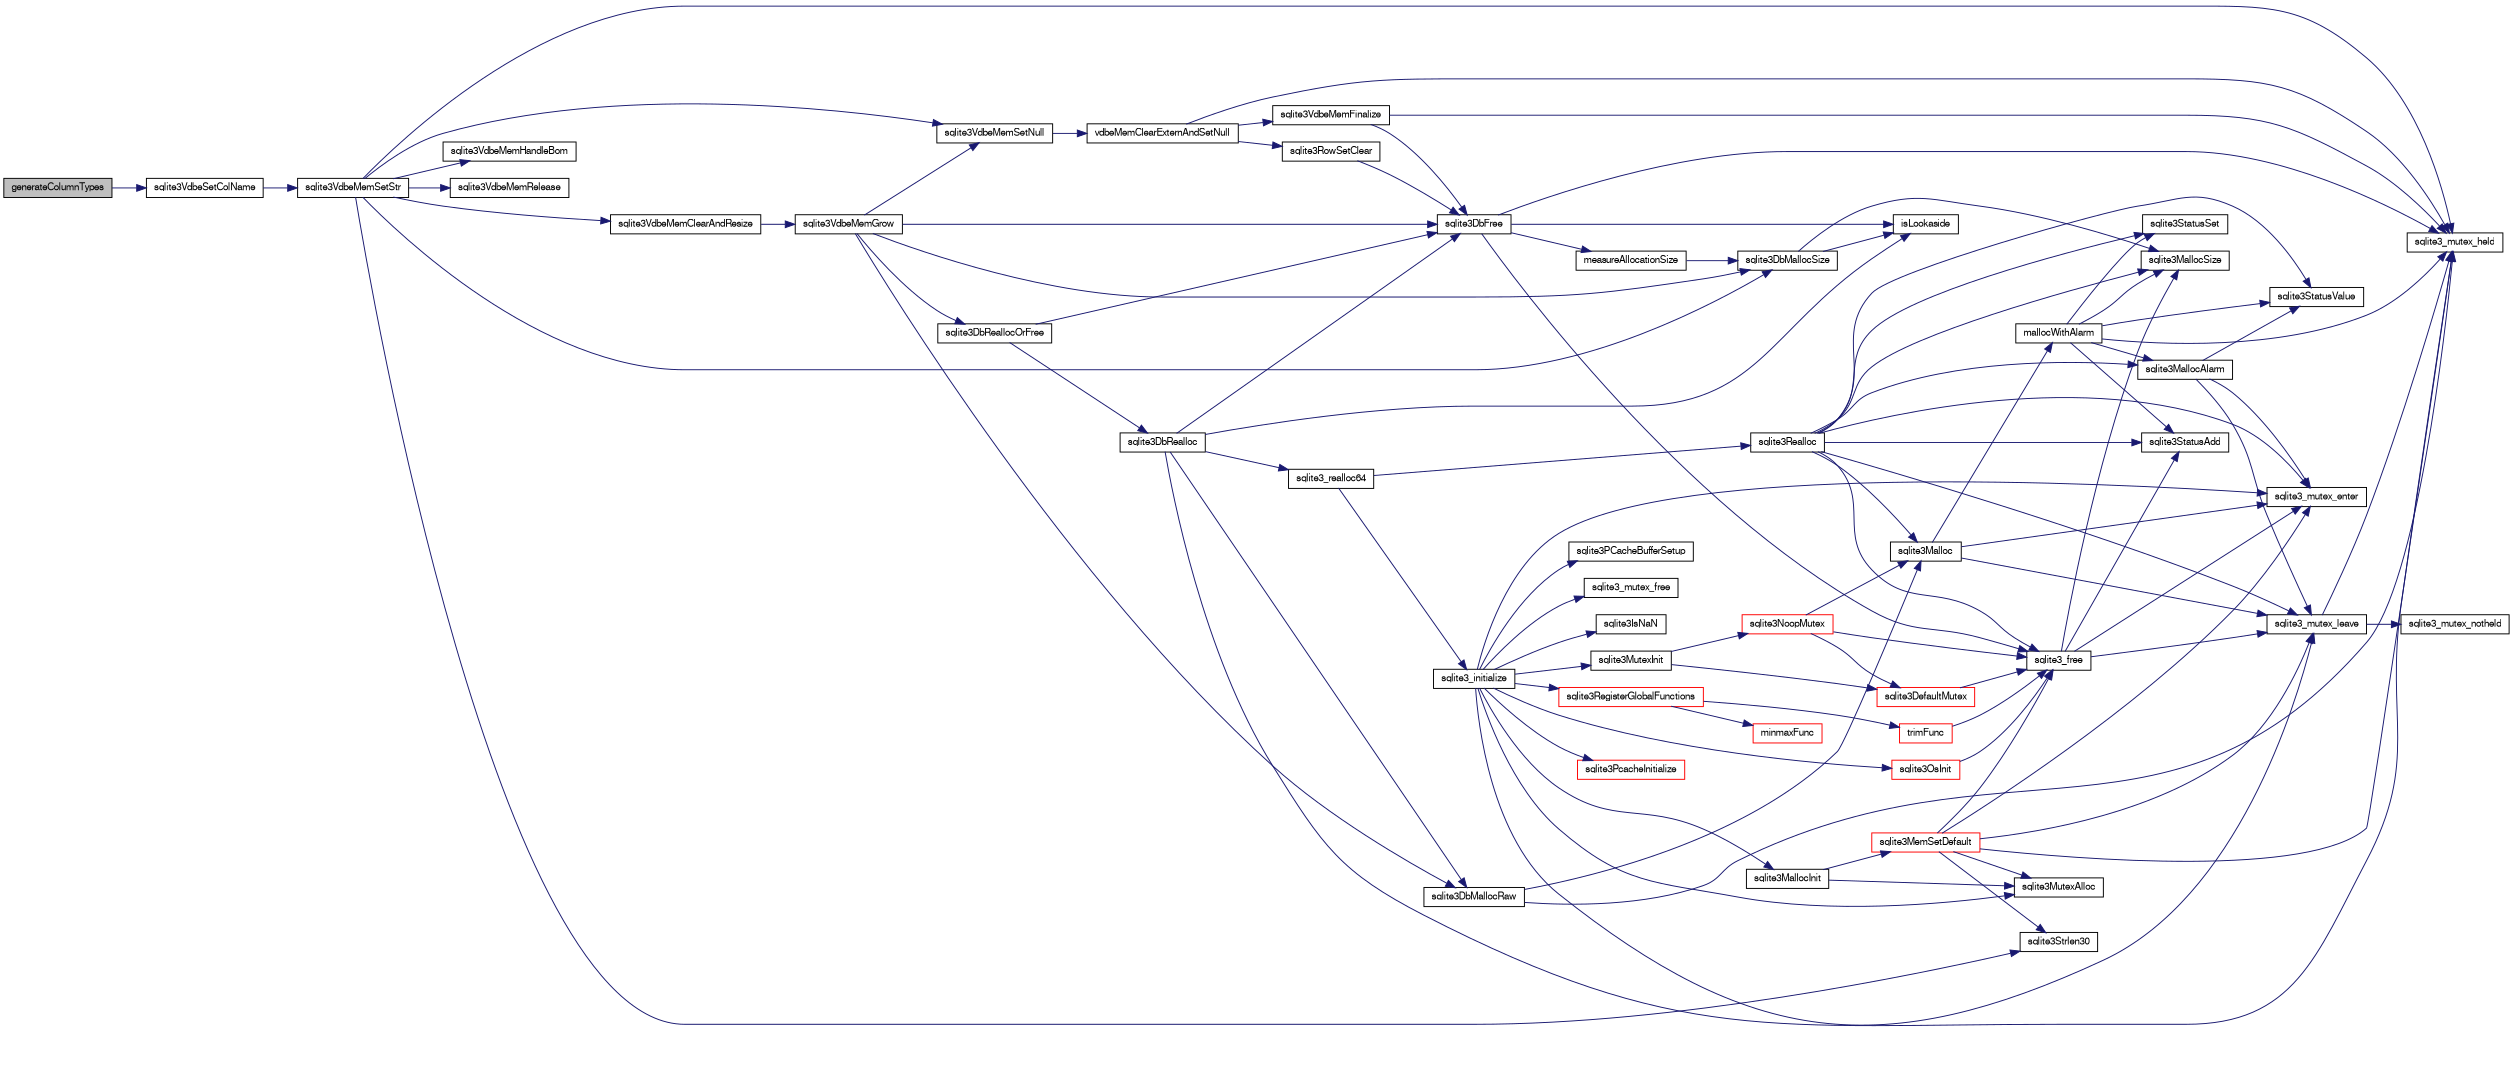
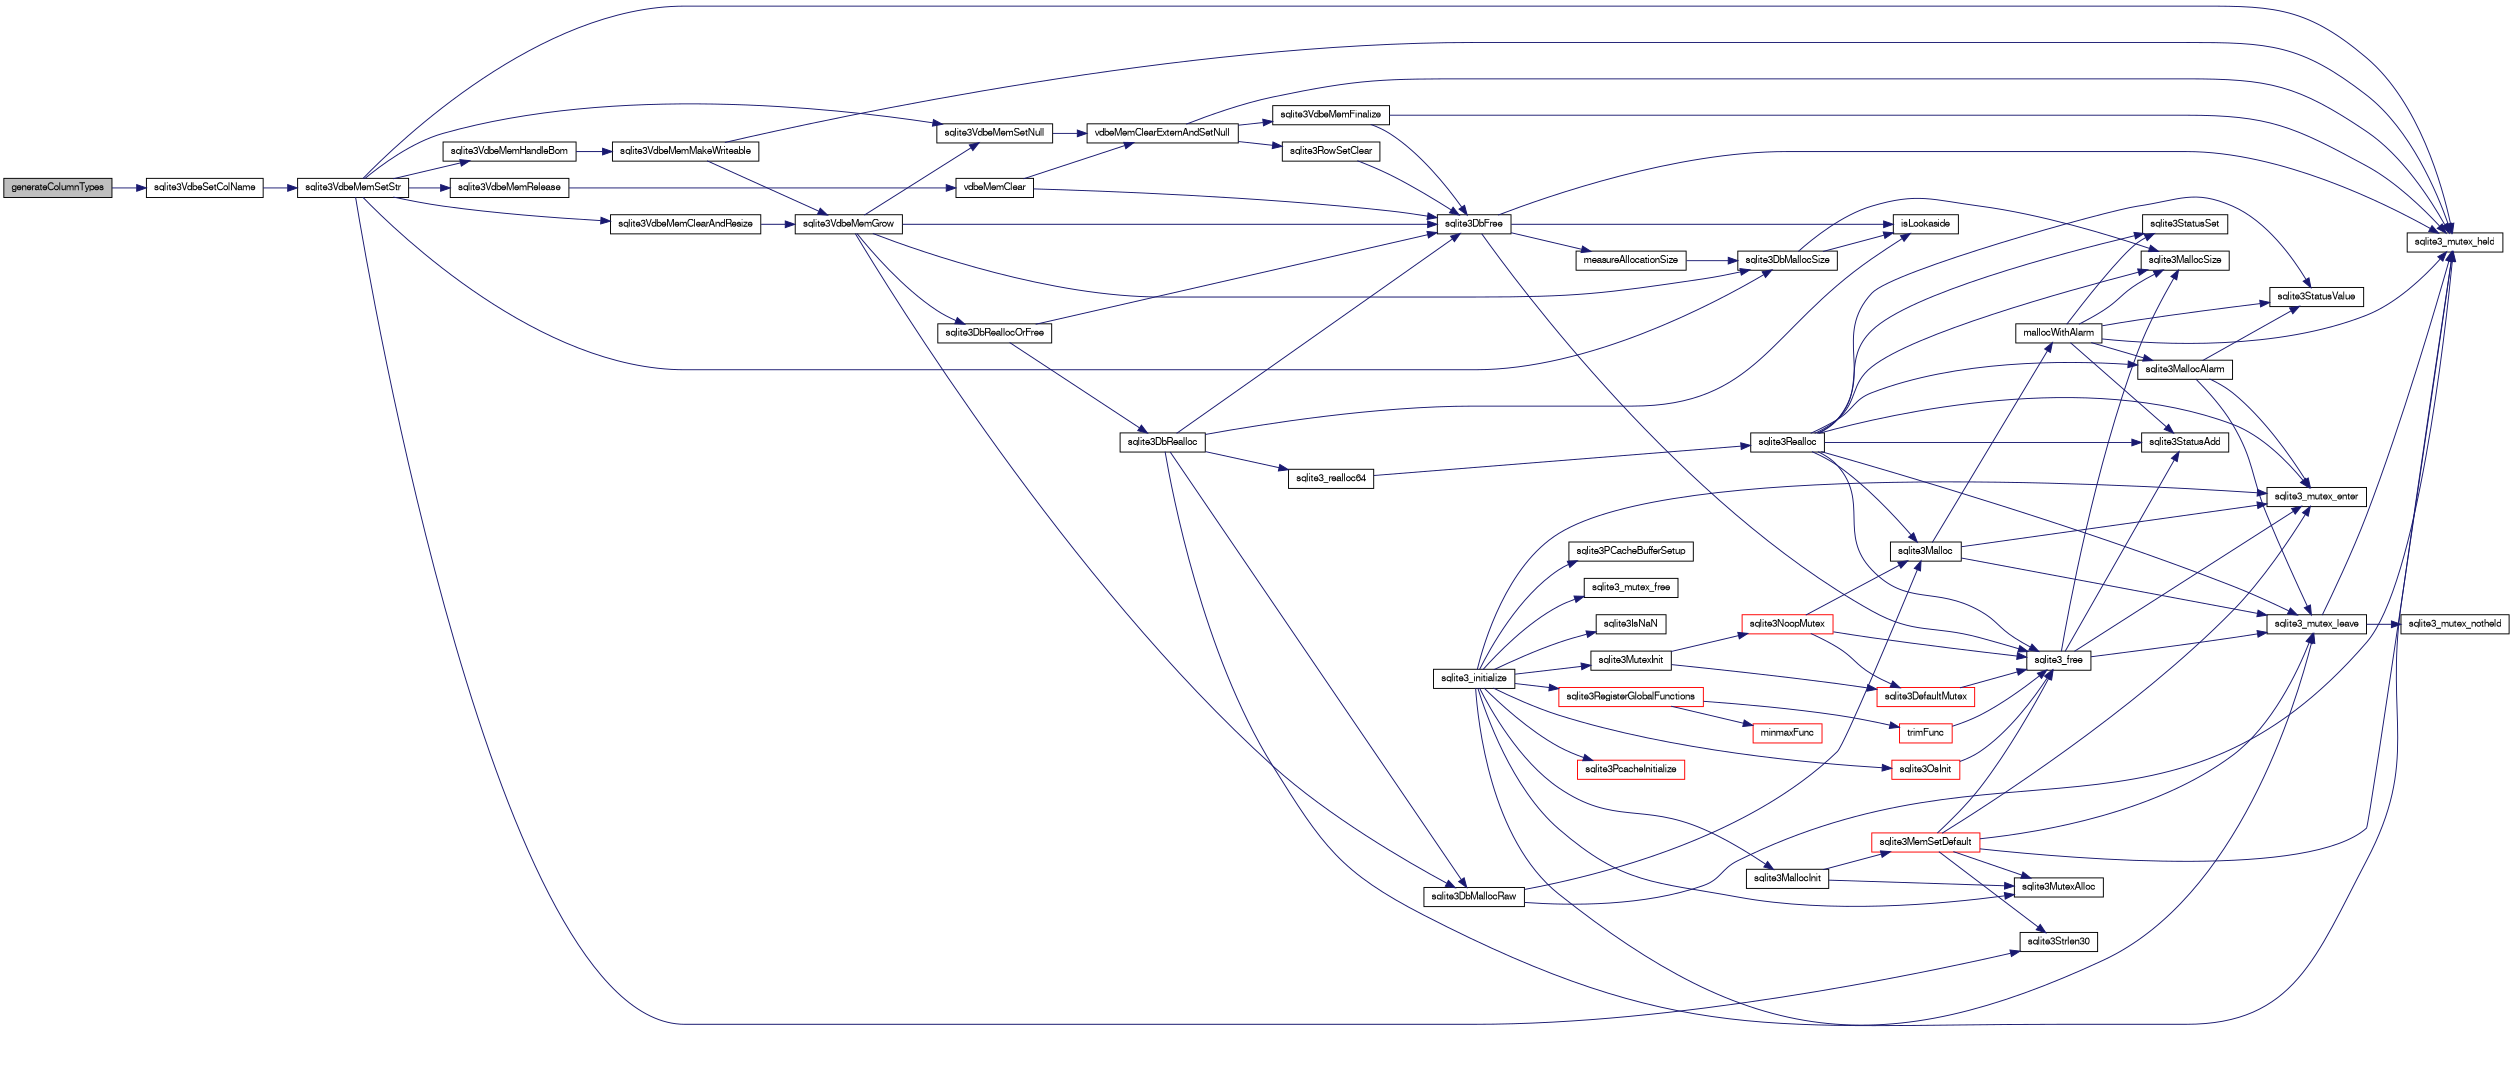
none -> (686, 152)
none -> (995, 188)
(1400, 575) -> none
